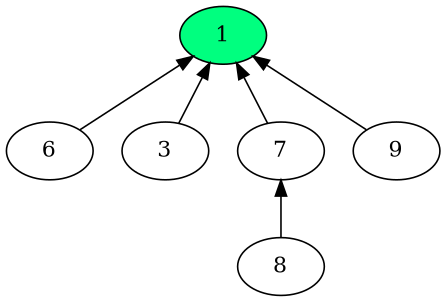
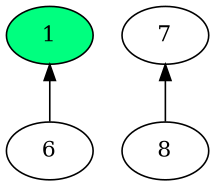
(256, 100) -> none
(165, 151) -> none
(397, 151) -> none
